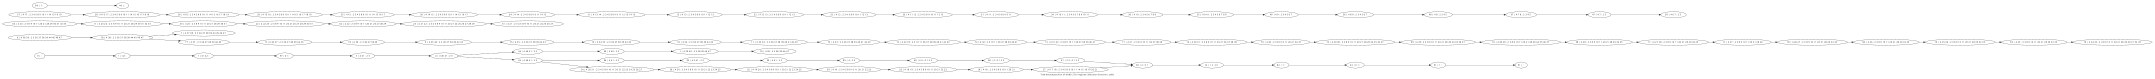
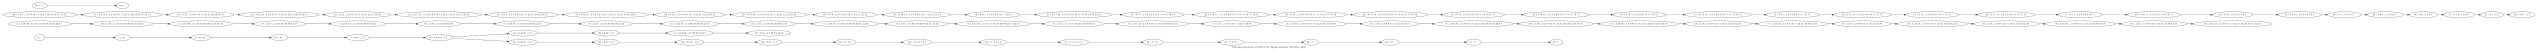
(164, 40) -> (242, 24)
(564, 64) -> (560, 15)
(1116, 67) -> (1116, 15)
